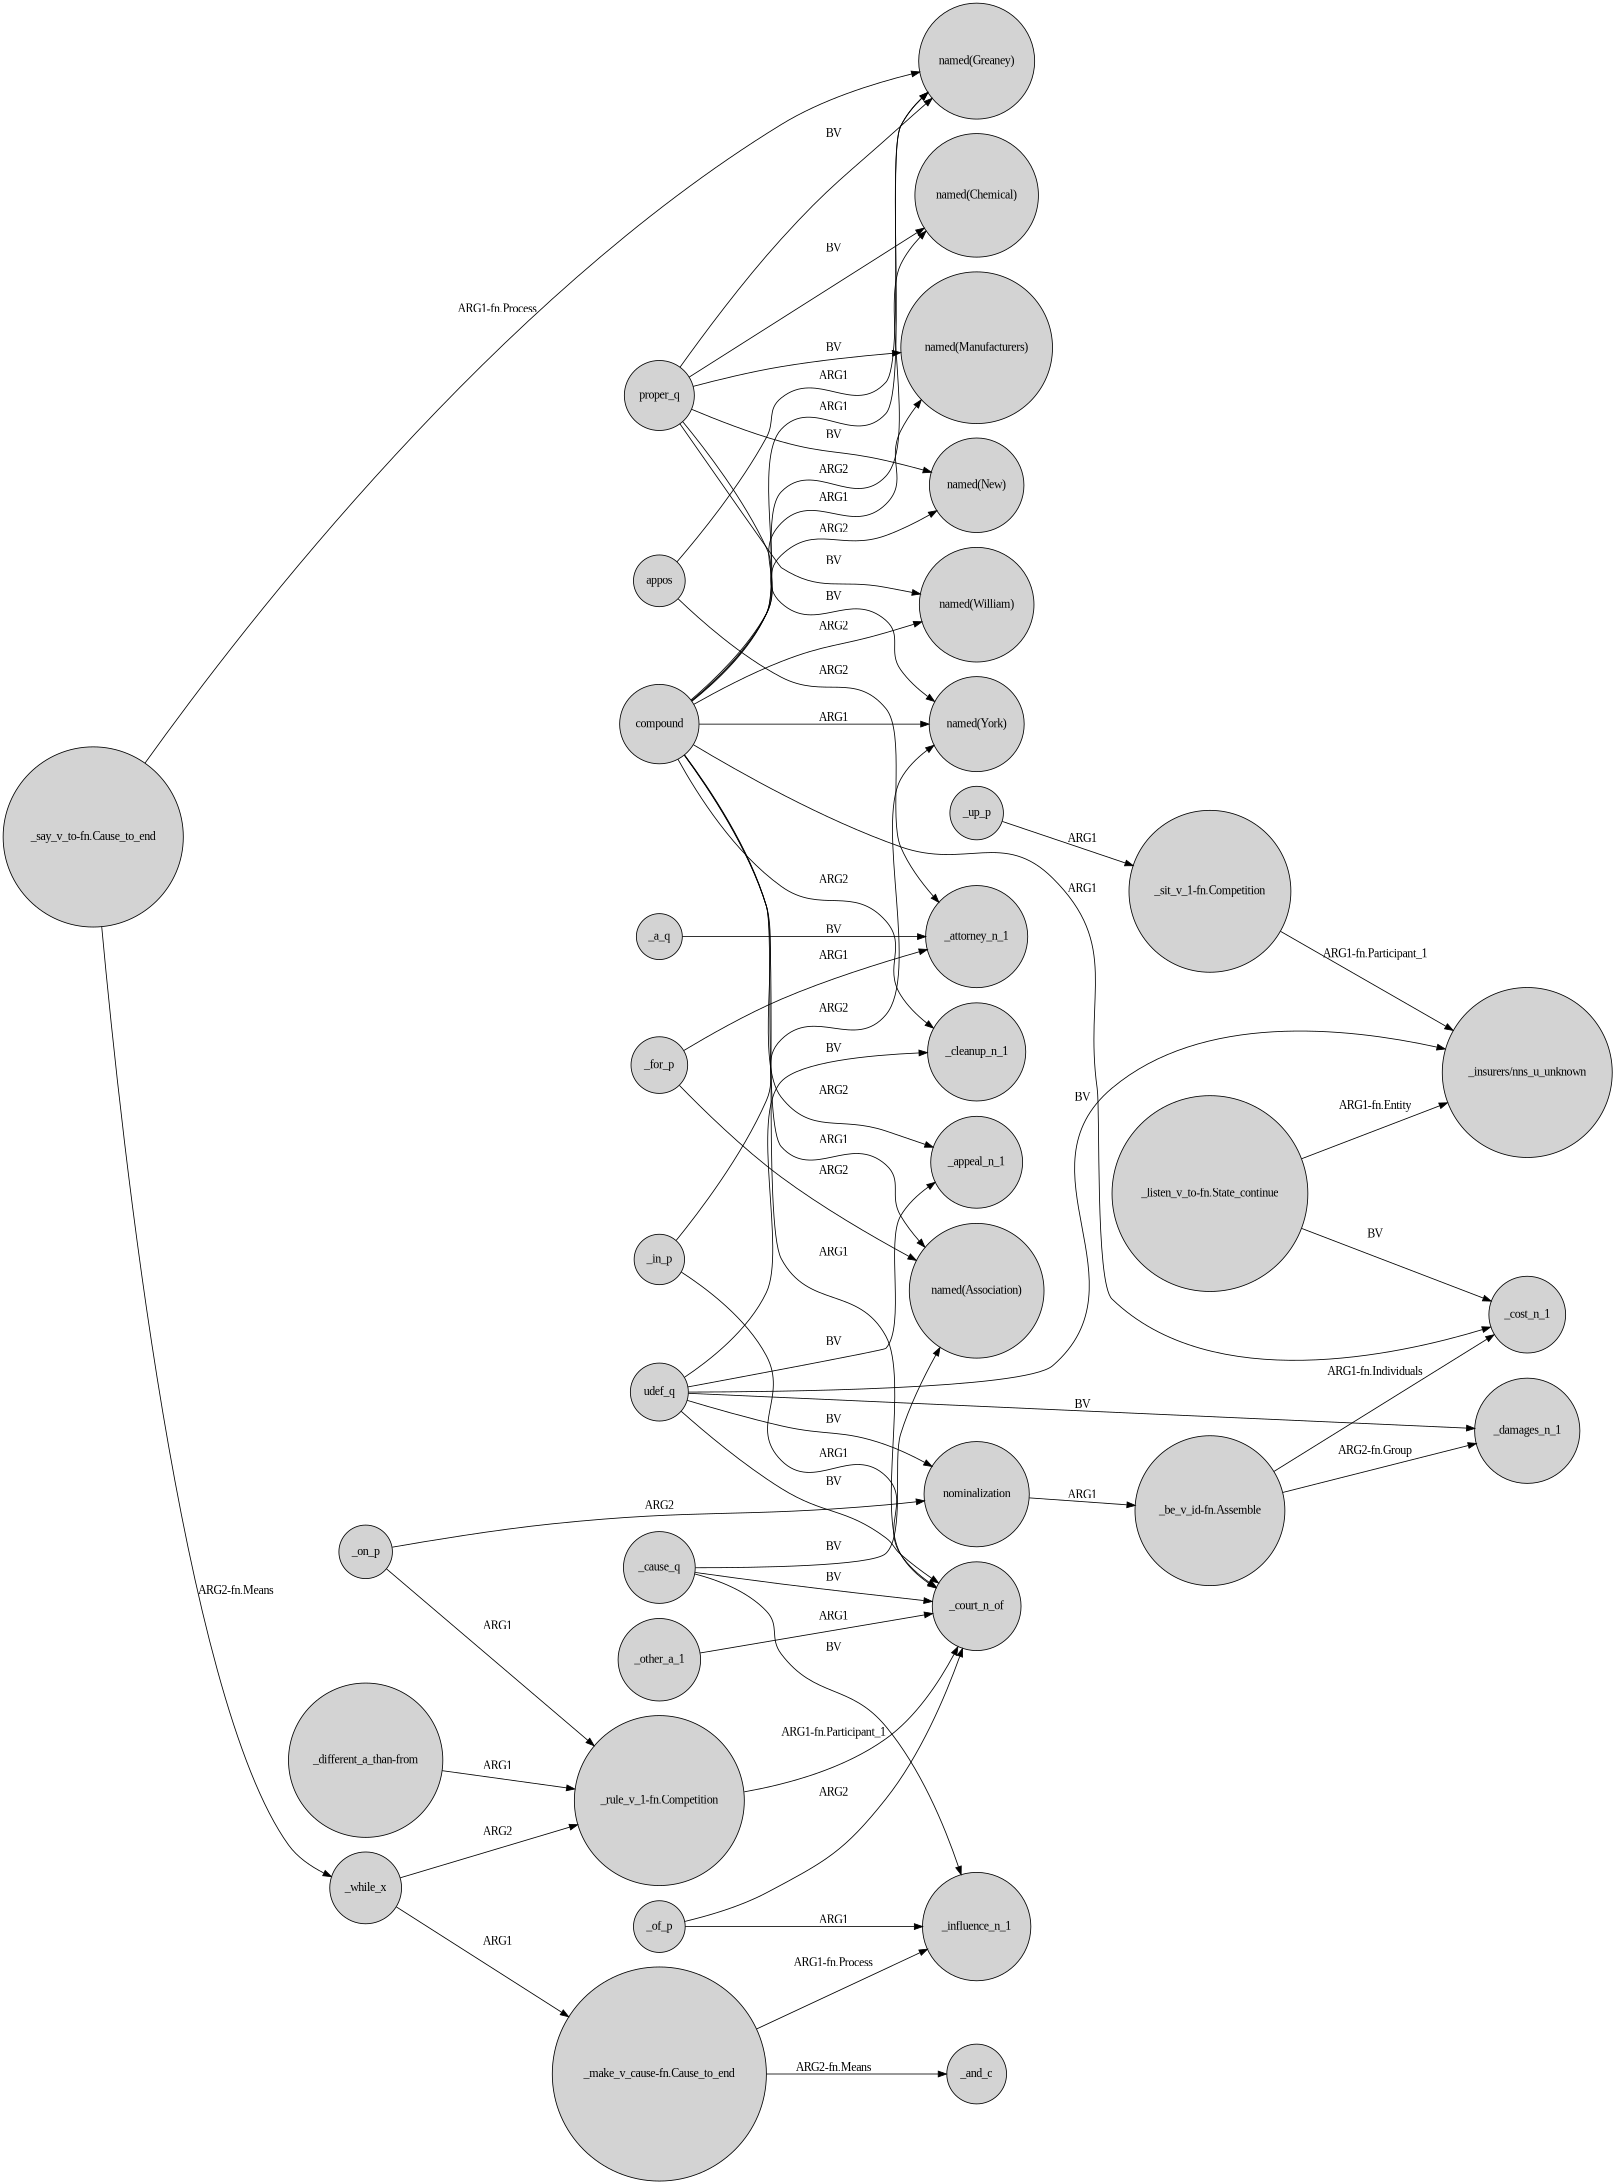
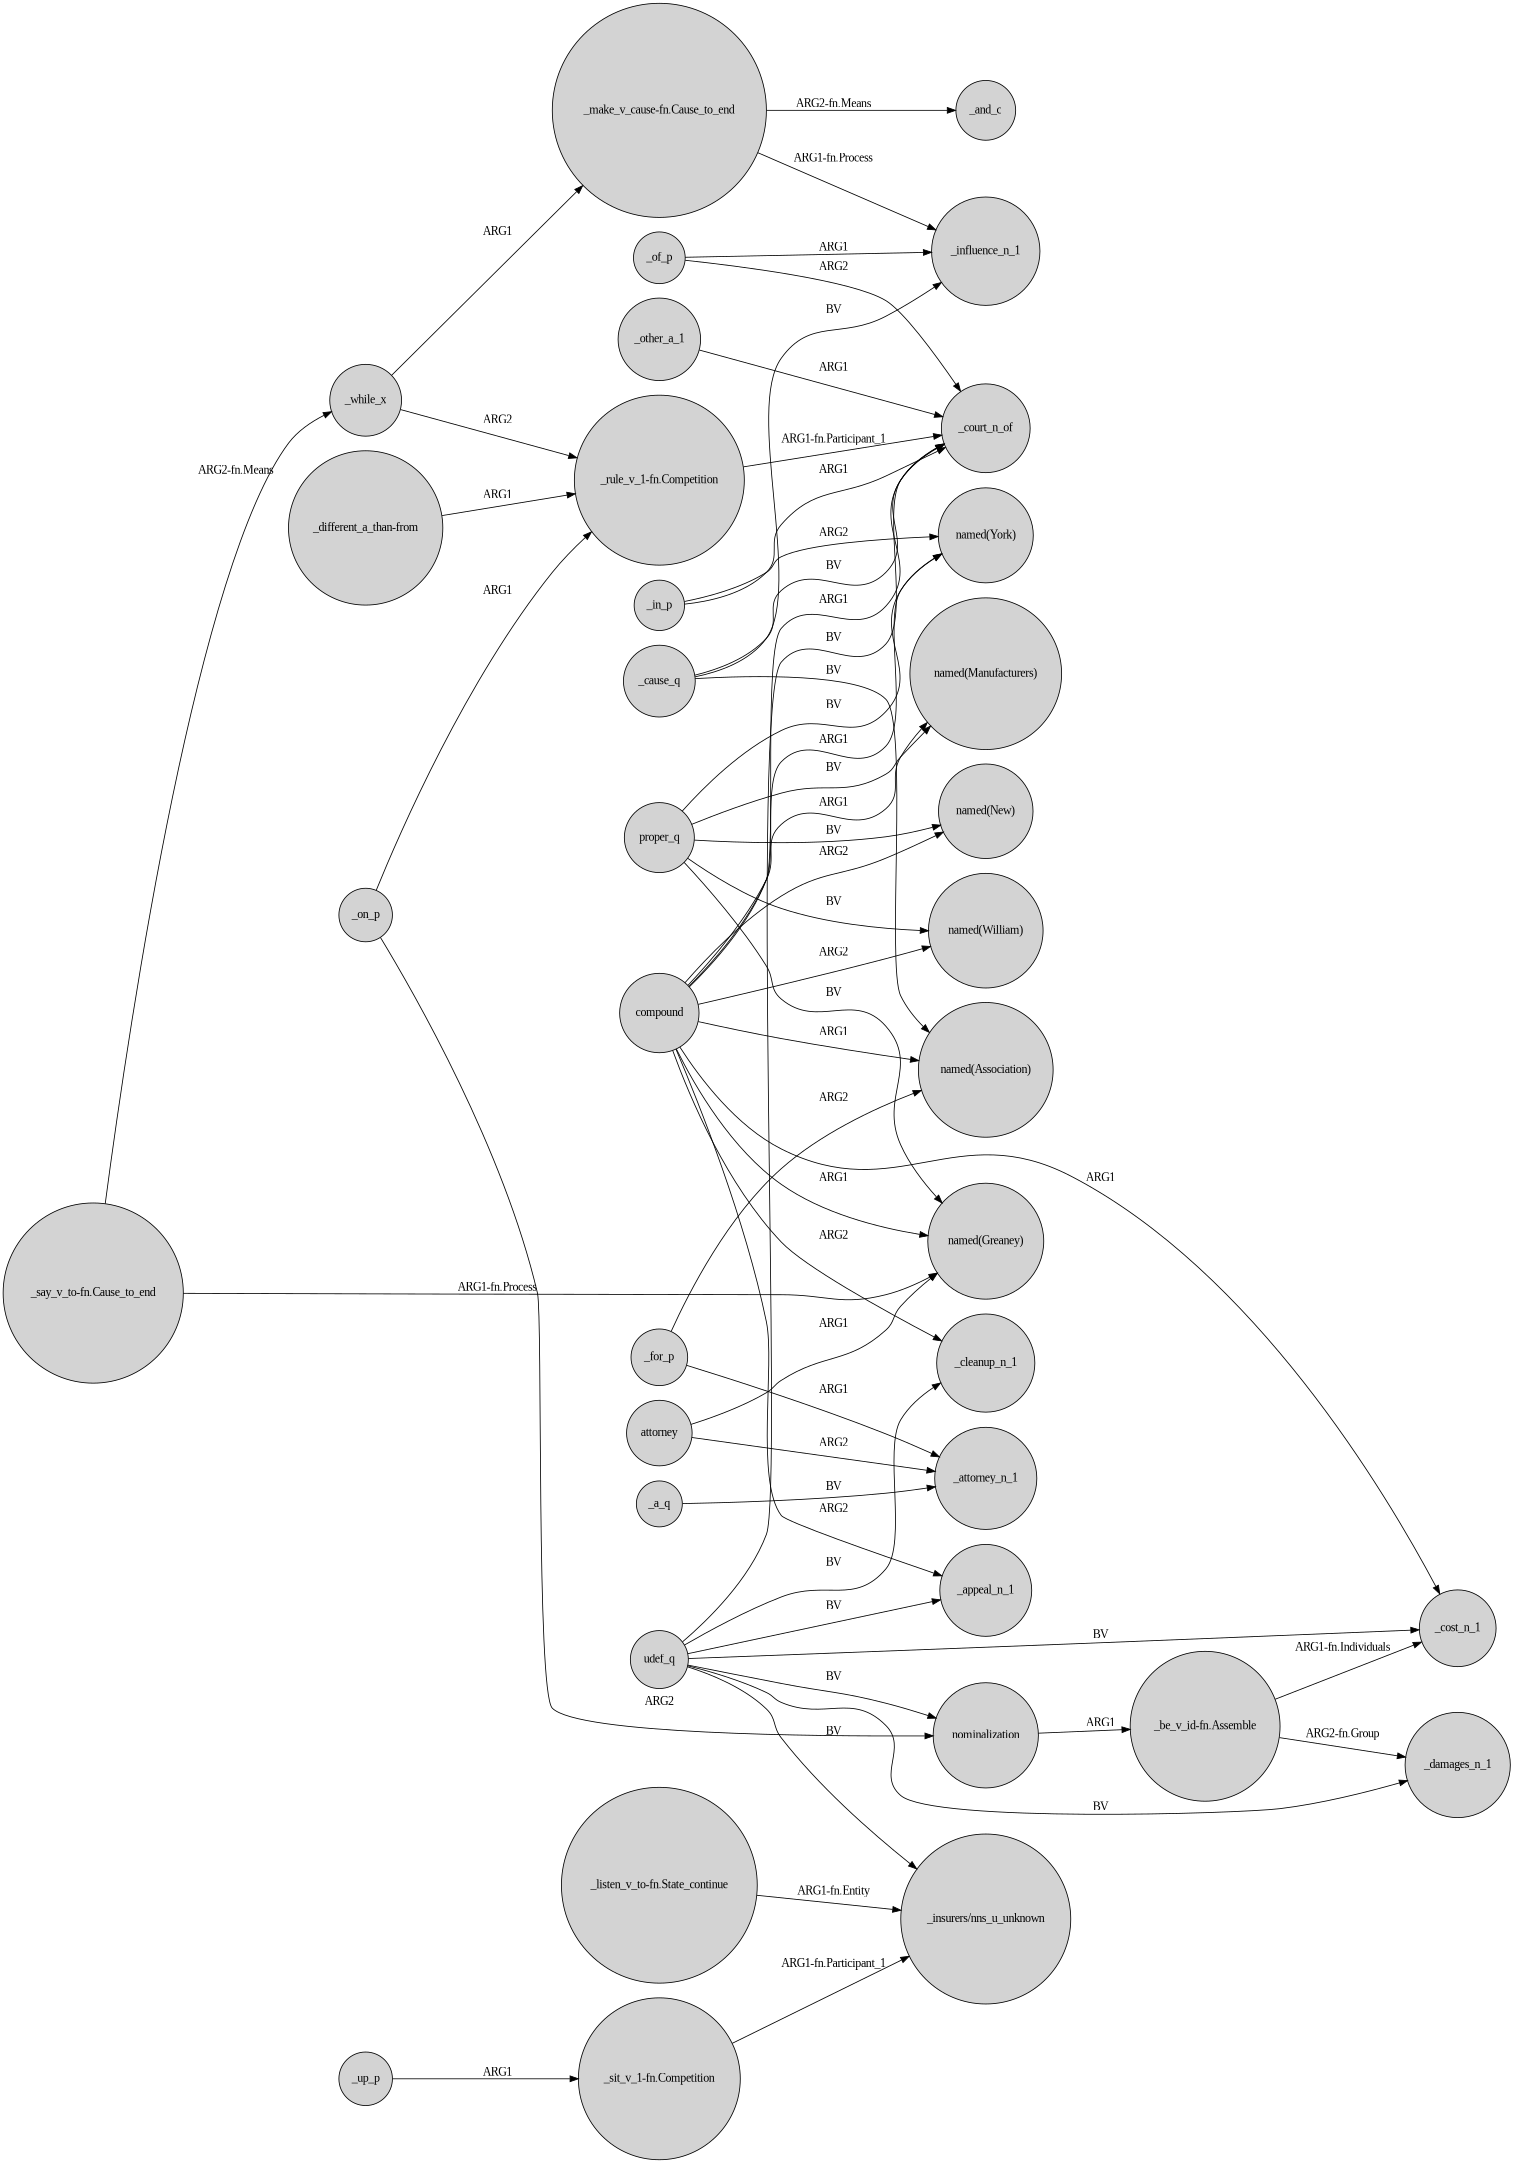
(977, 195) -> none
(659, 581) -> (659, 1433)
(1392, 1263) -> (1050, 1645)
